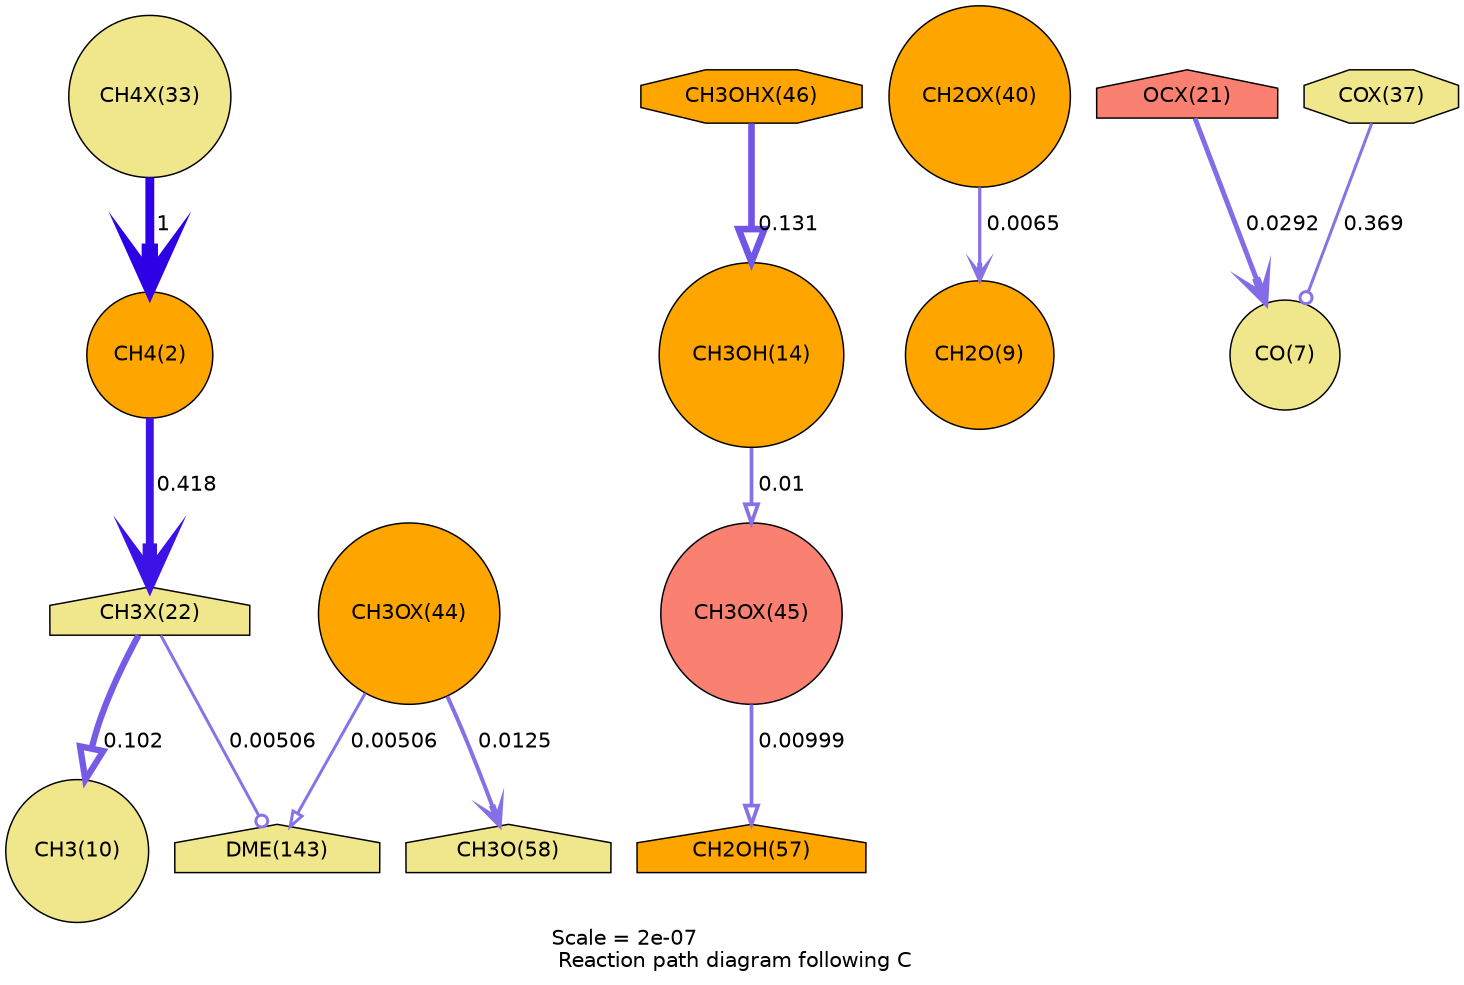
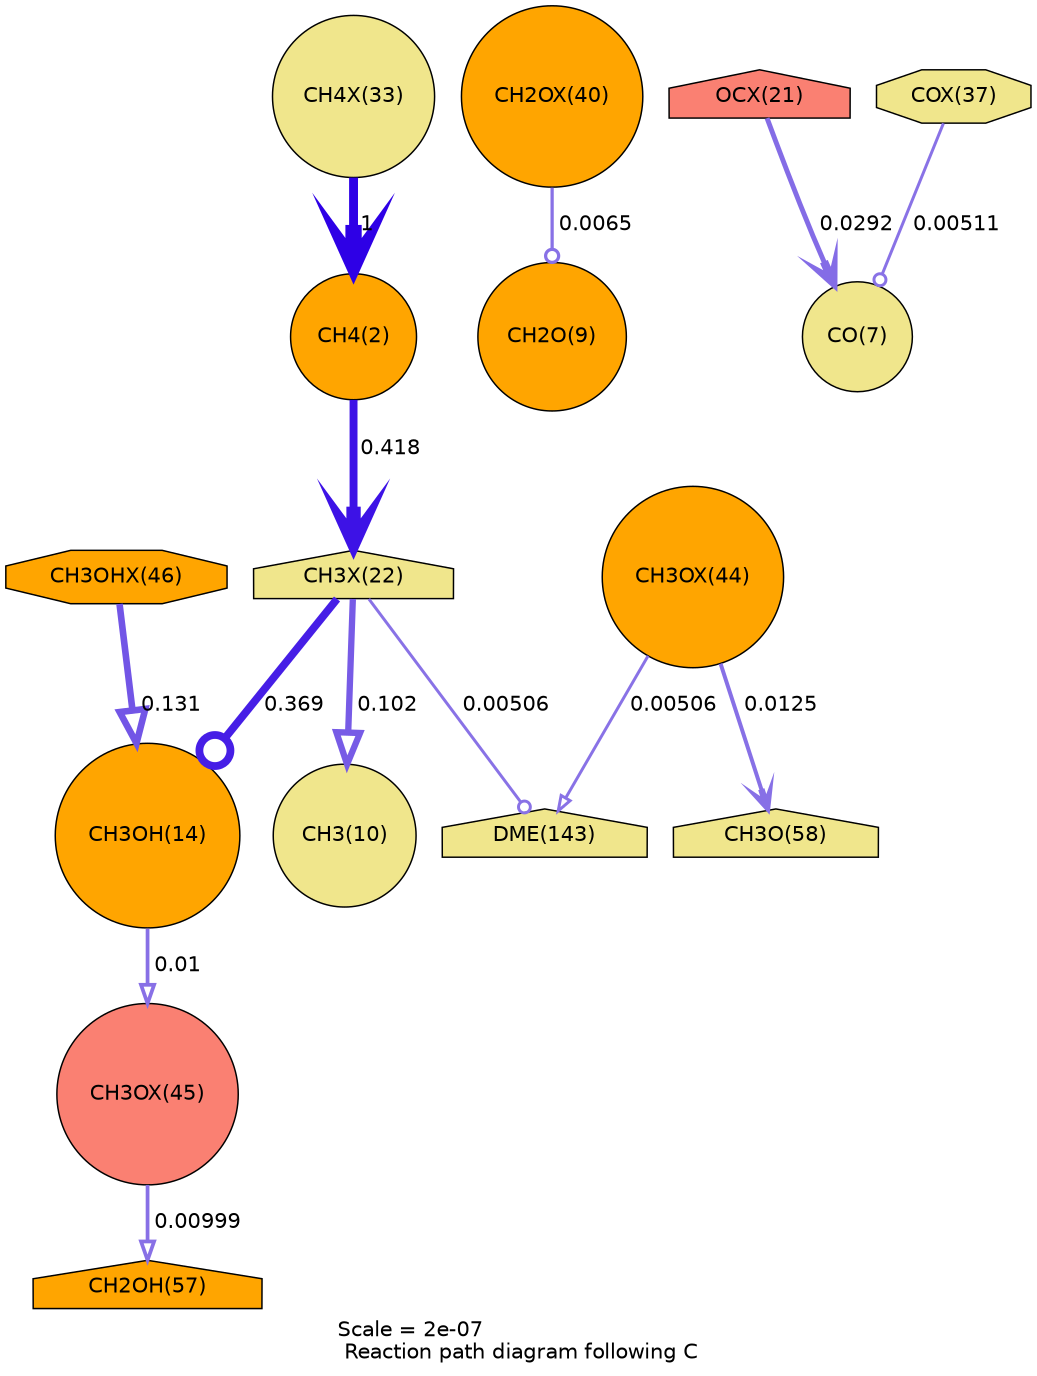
(1371, 225) -> (954, 225)
(980, 226) -> (552, 218)
none -> (281, 669)
